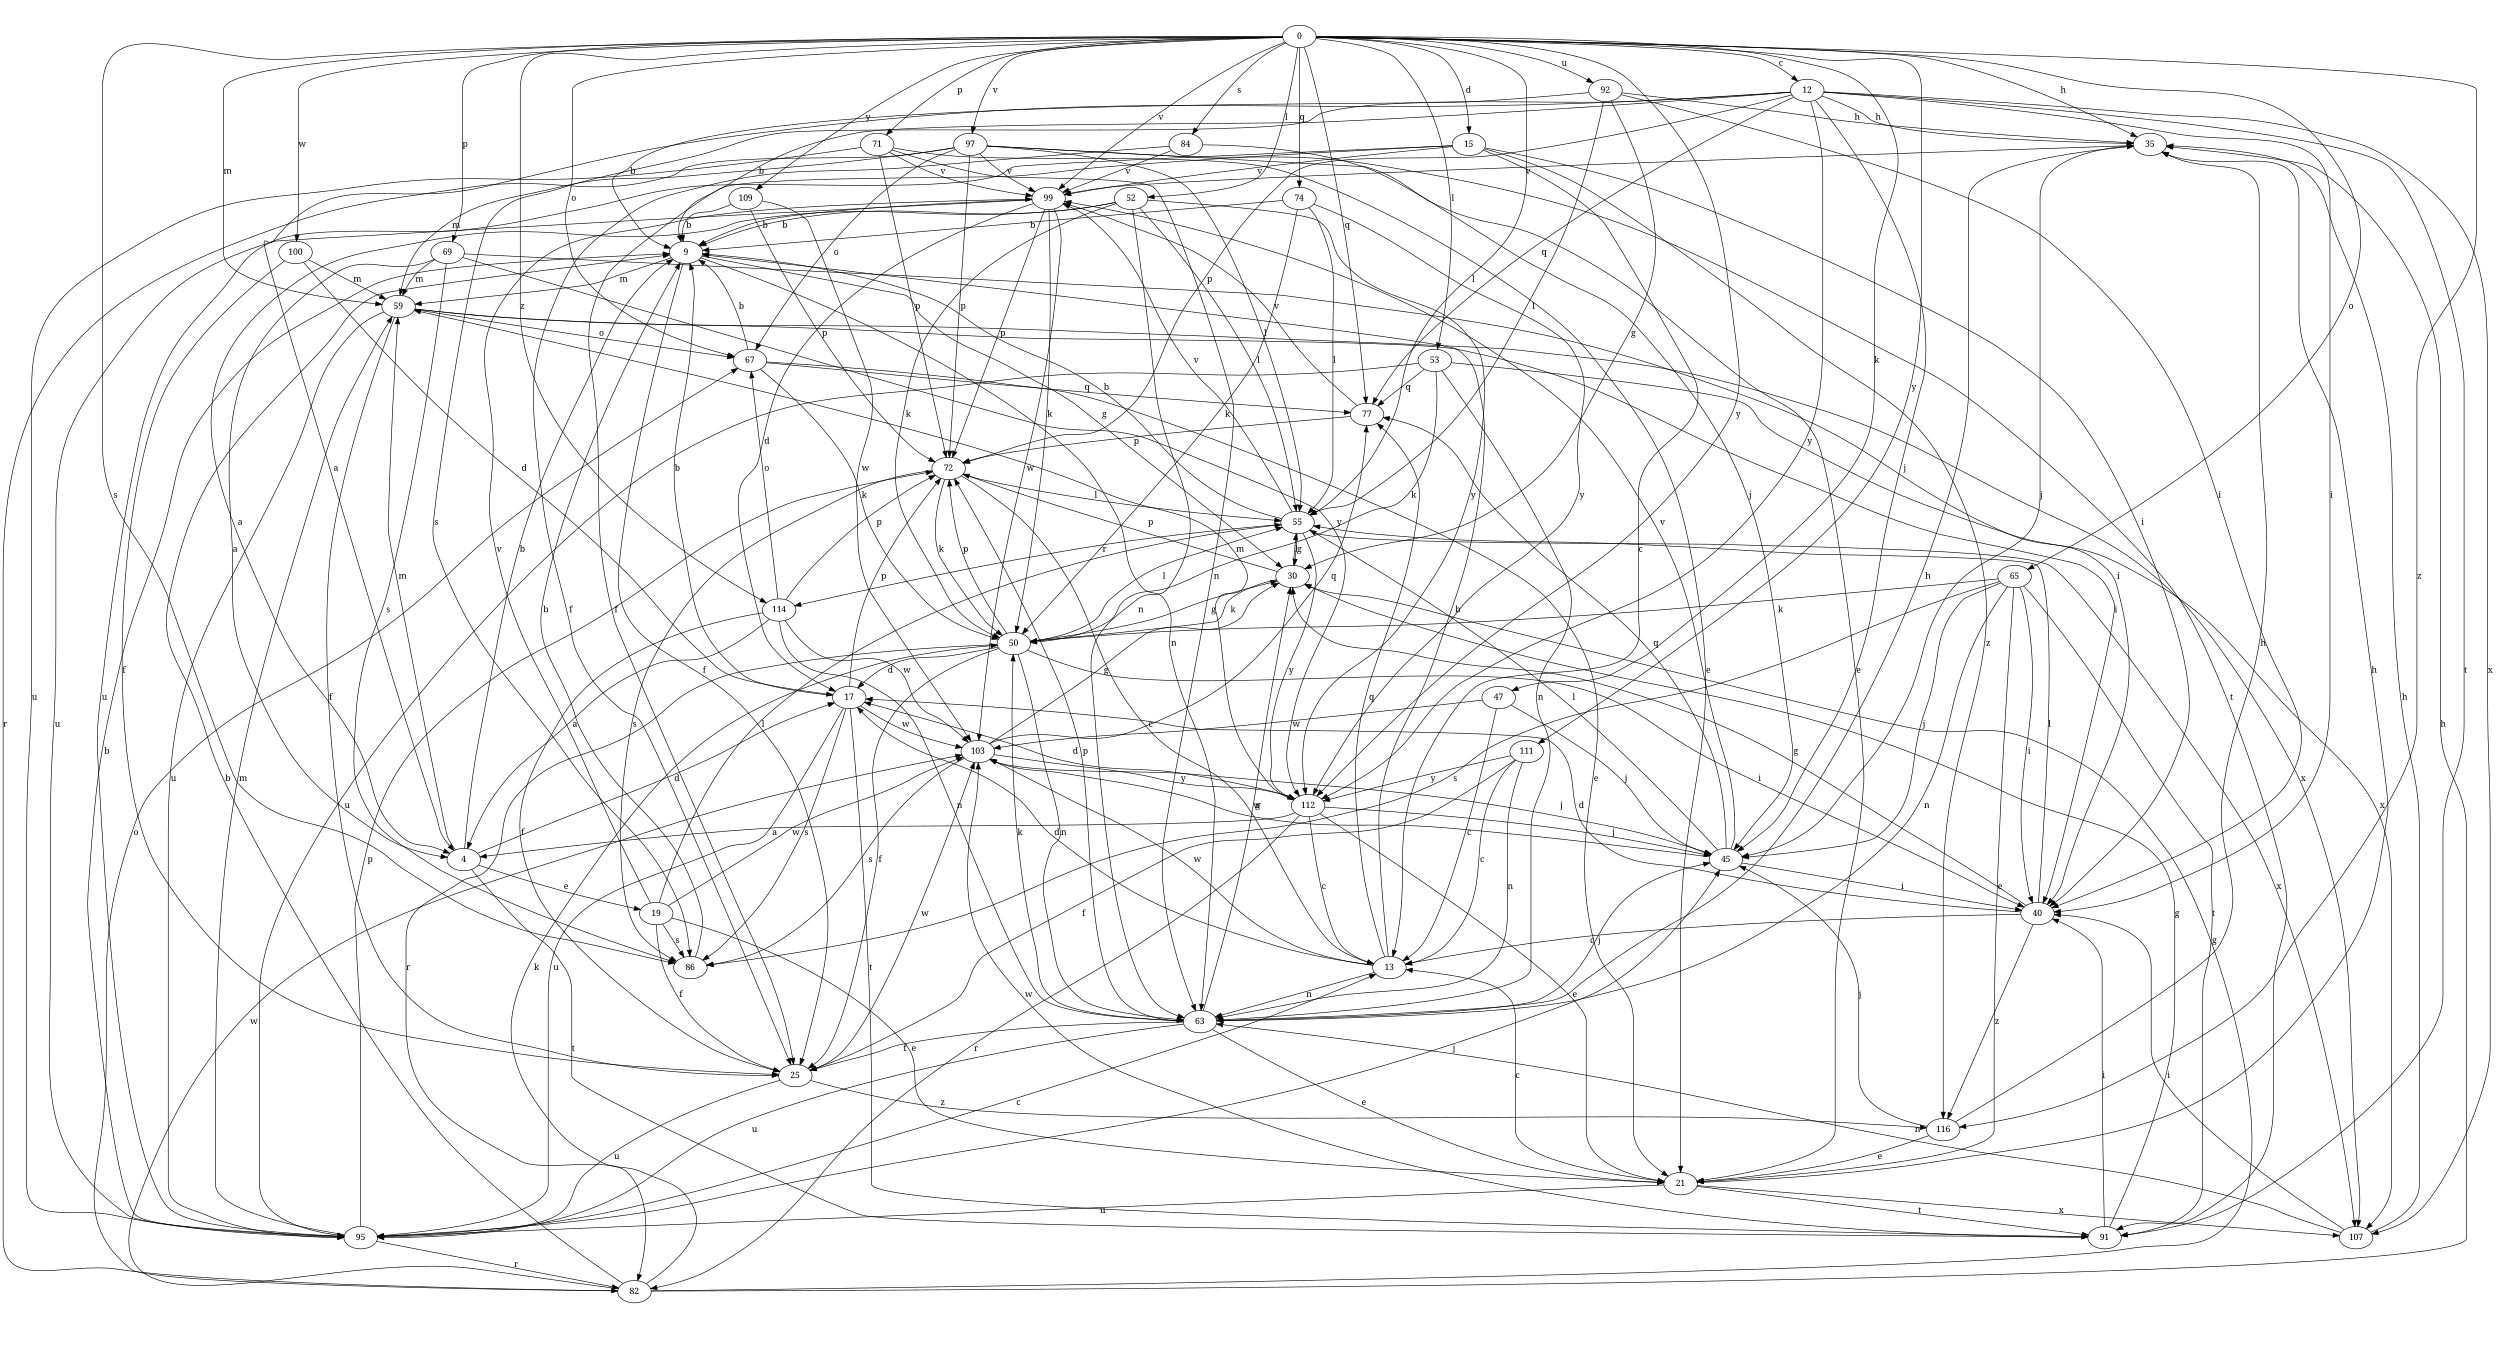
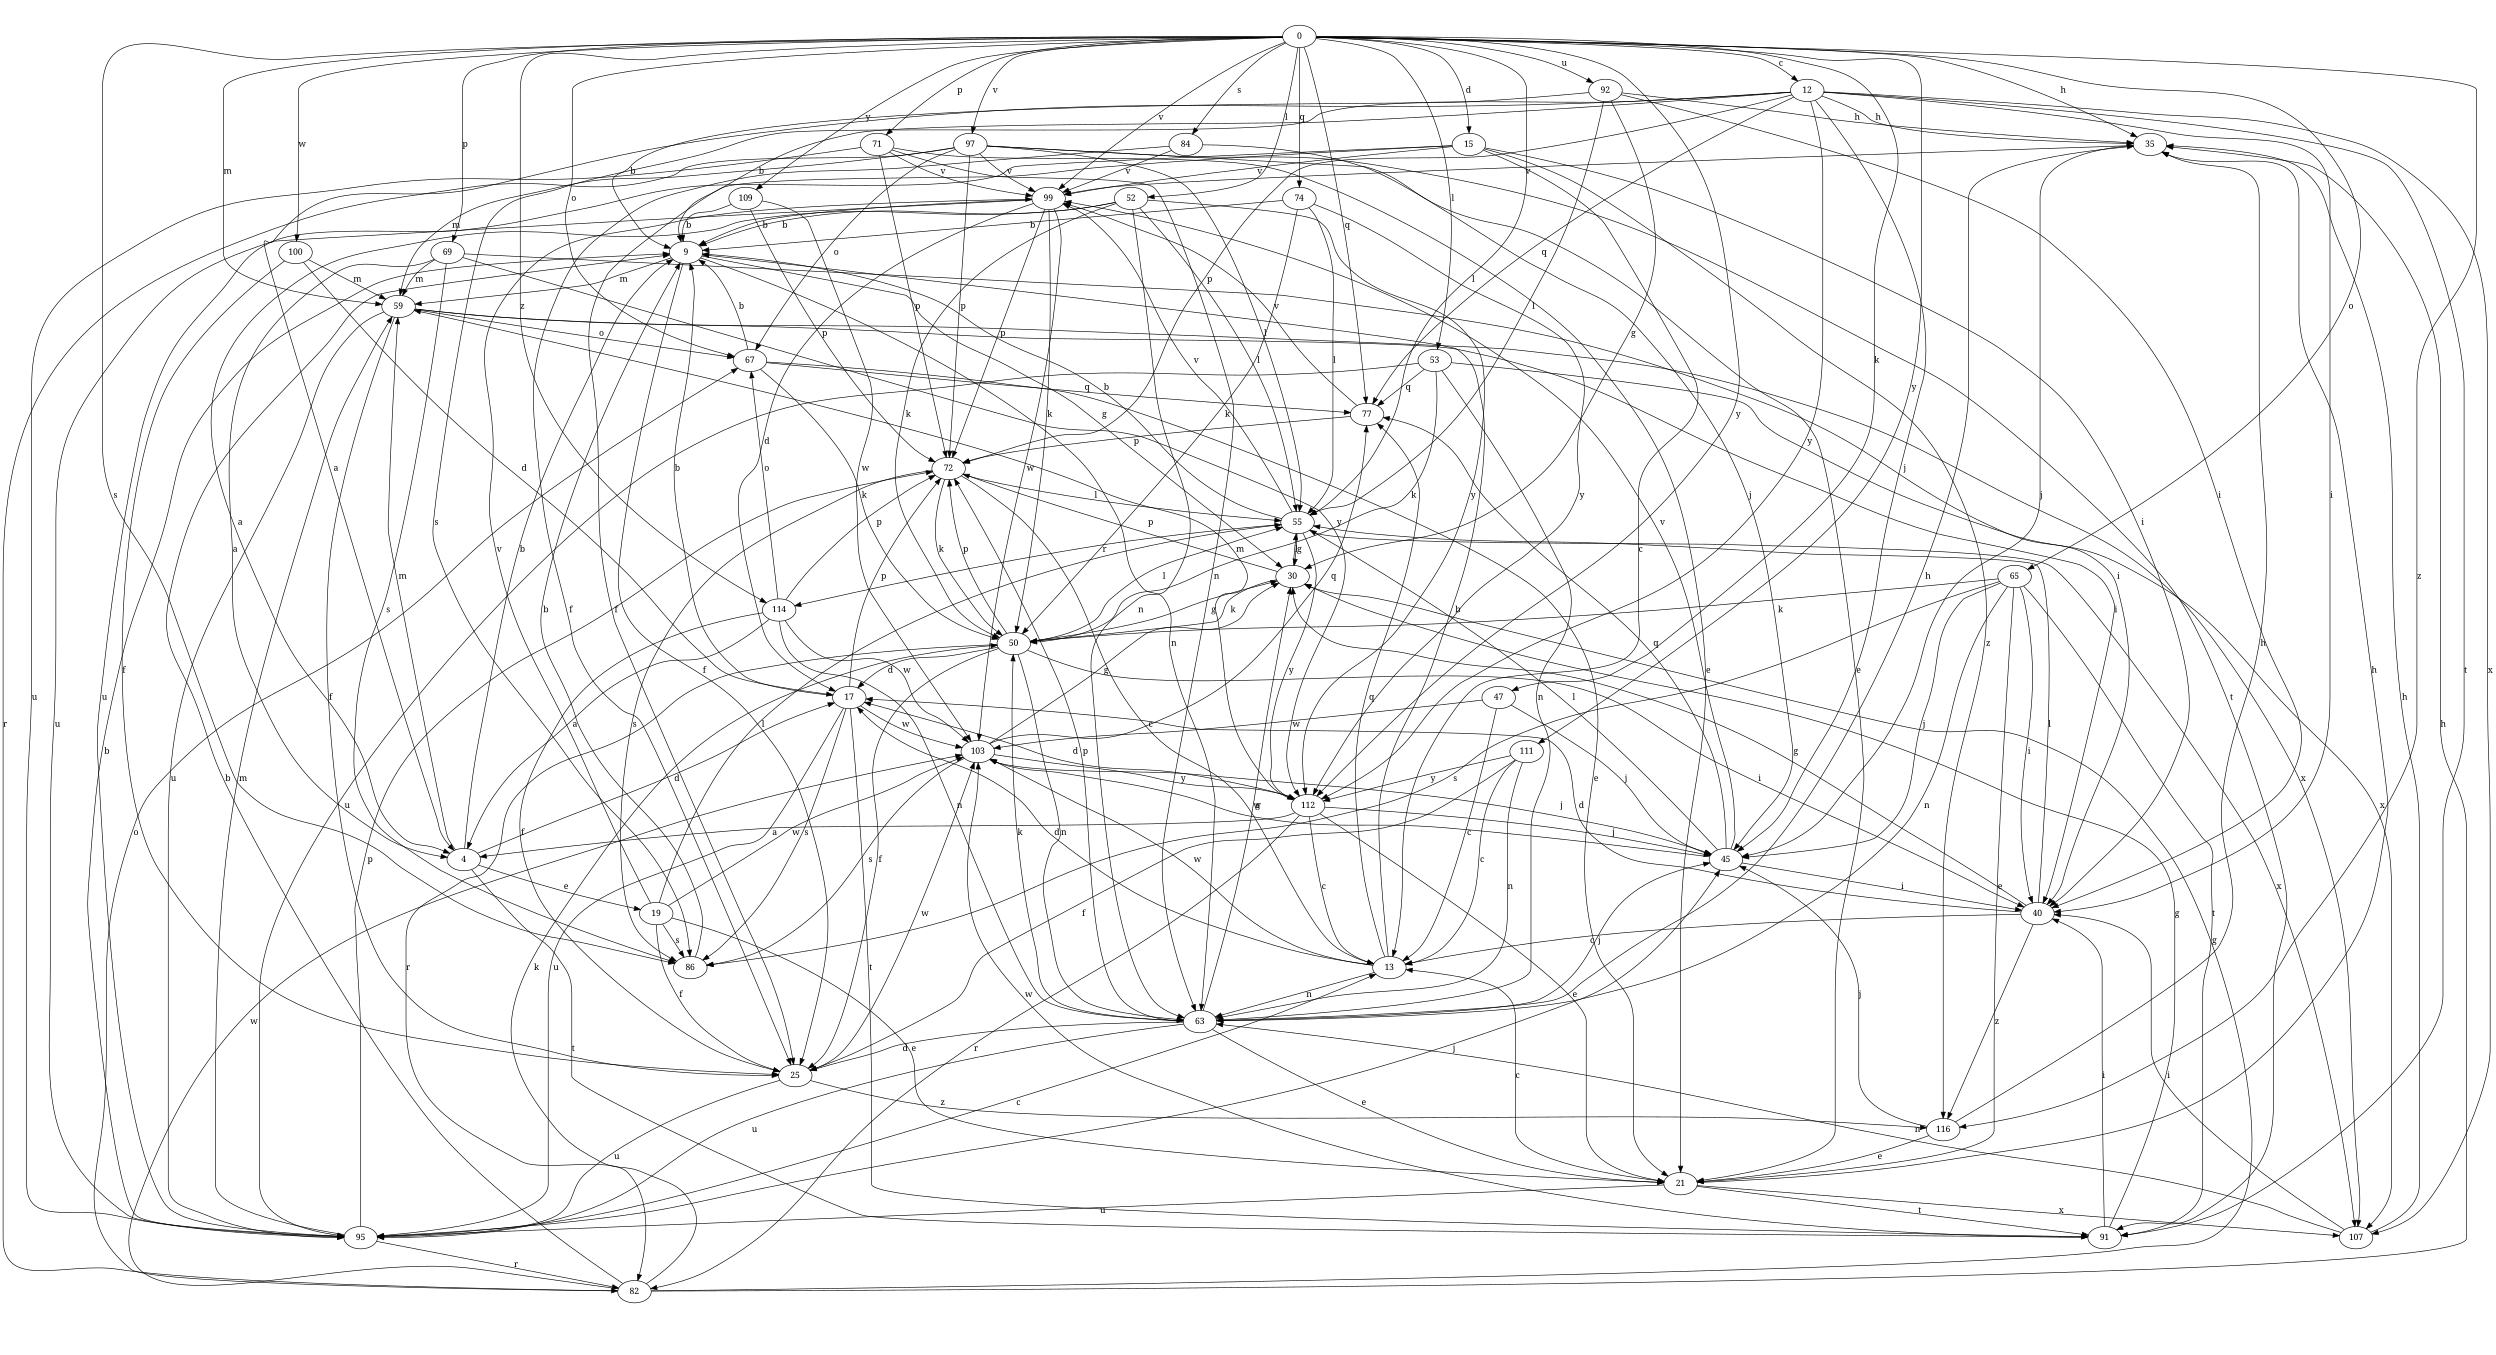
(905, 1049) -> (905, 1049)
